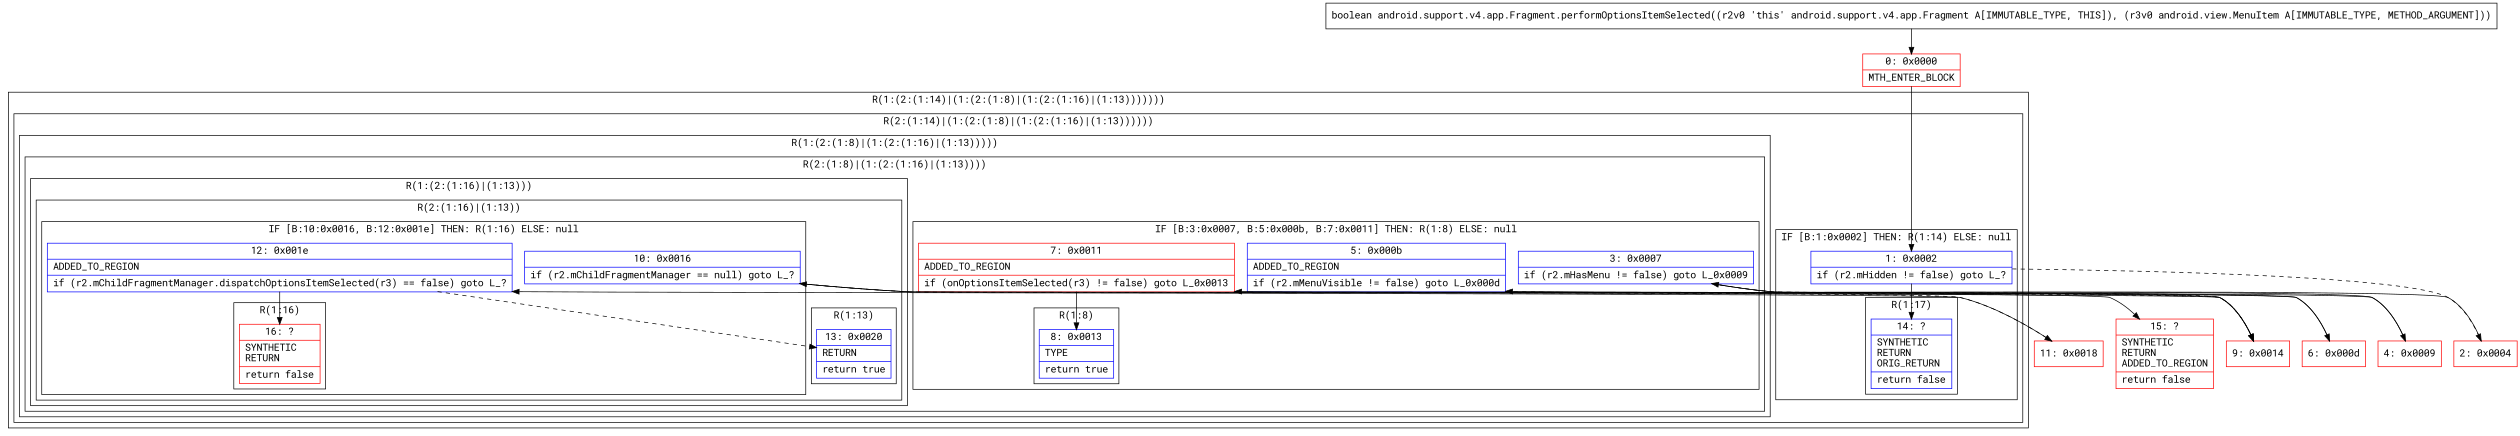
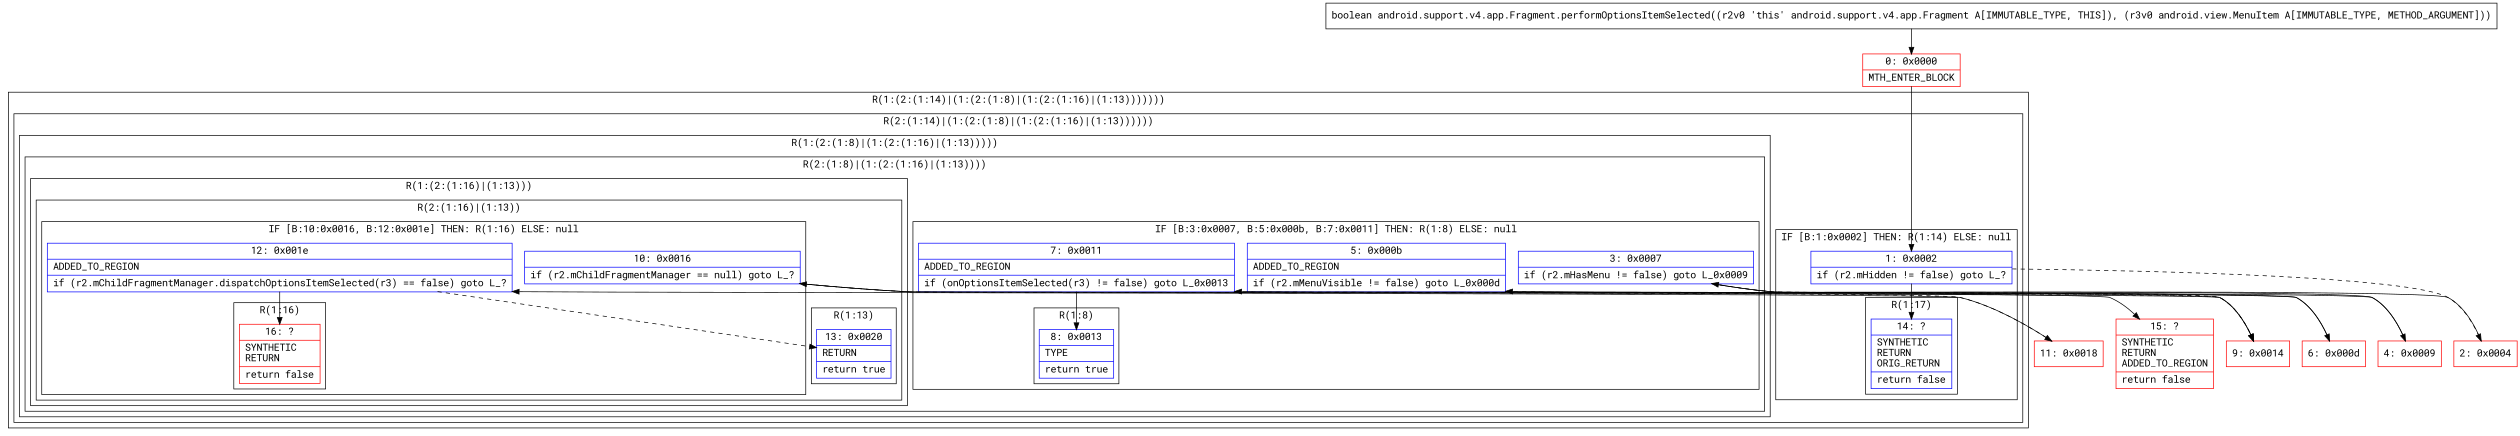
(1076, 268) -> (1076, 268)
(1752, 293) -> (1752, 293)
